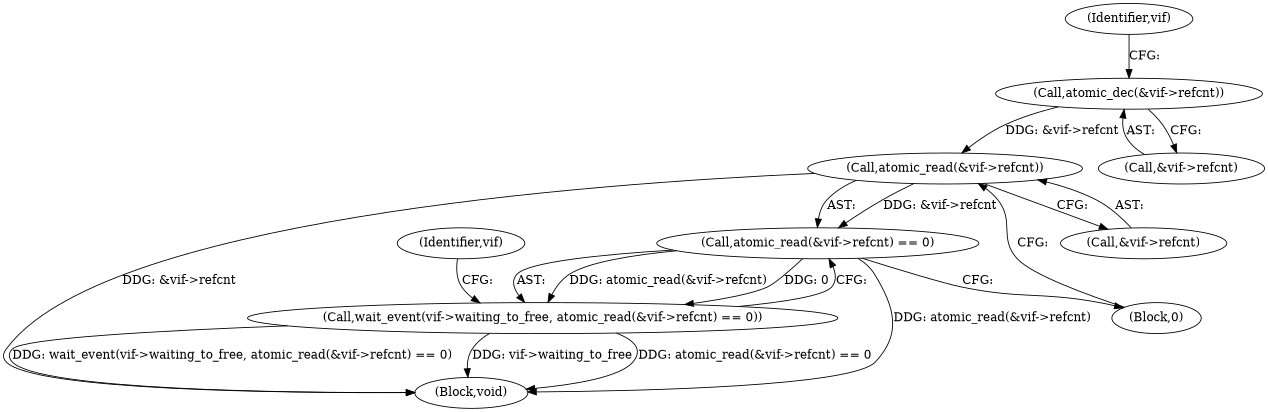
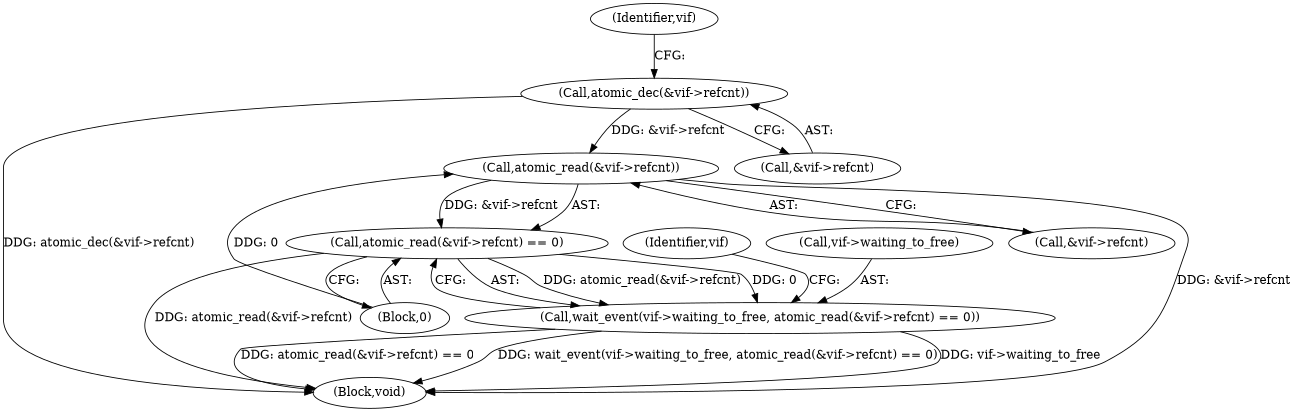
none -> (23, 148)
none -> (879, 243)
(1035, 243) -> (256, 243)
none -> (381, 282)
